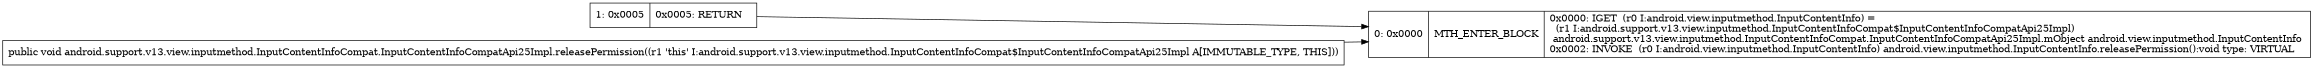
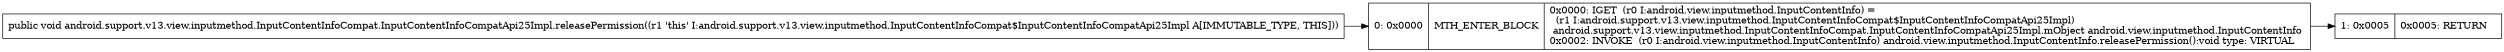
(1059, 22) -> (2319, 26)
